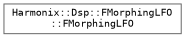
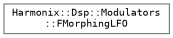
(93, 19) -> (87, 19)
